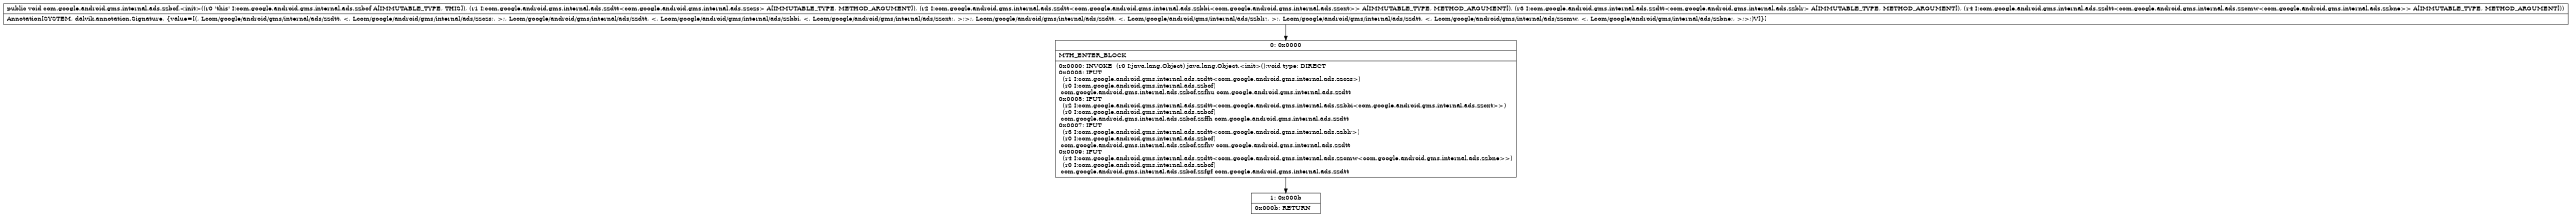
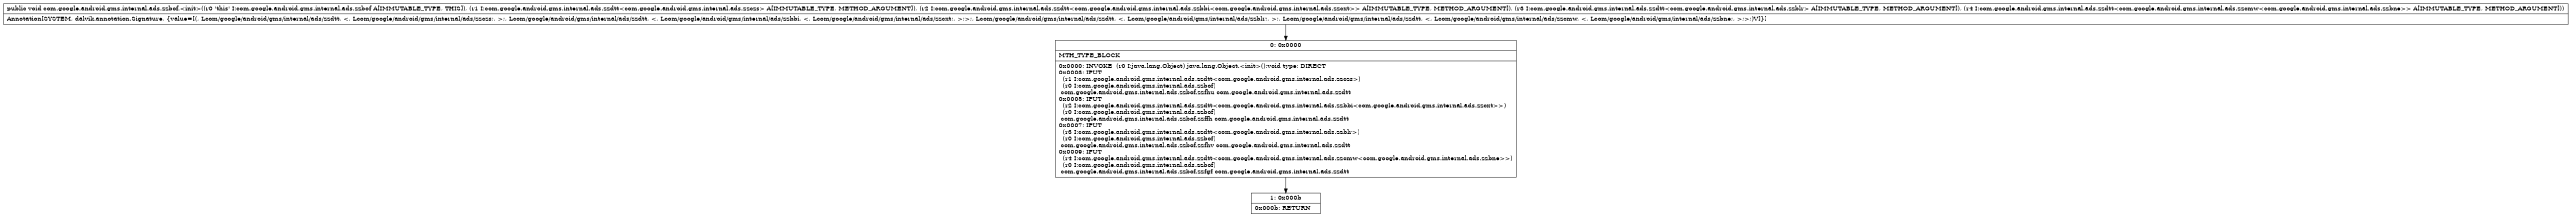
(1093, 55) -> (1089, 55)
